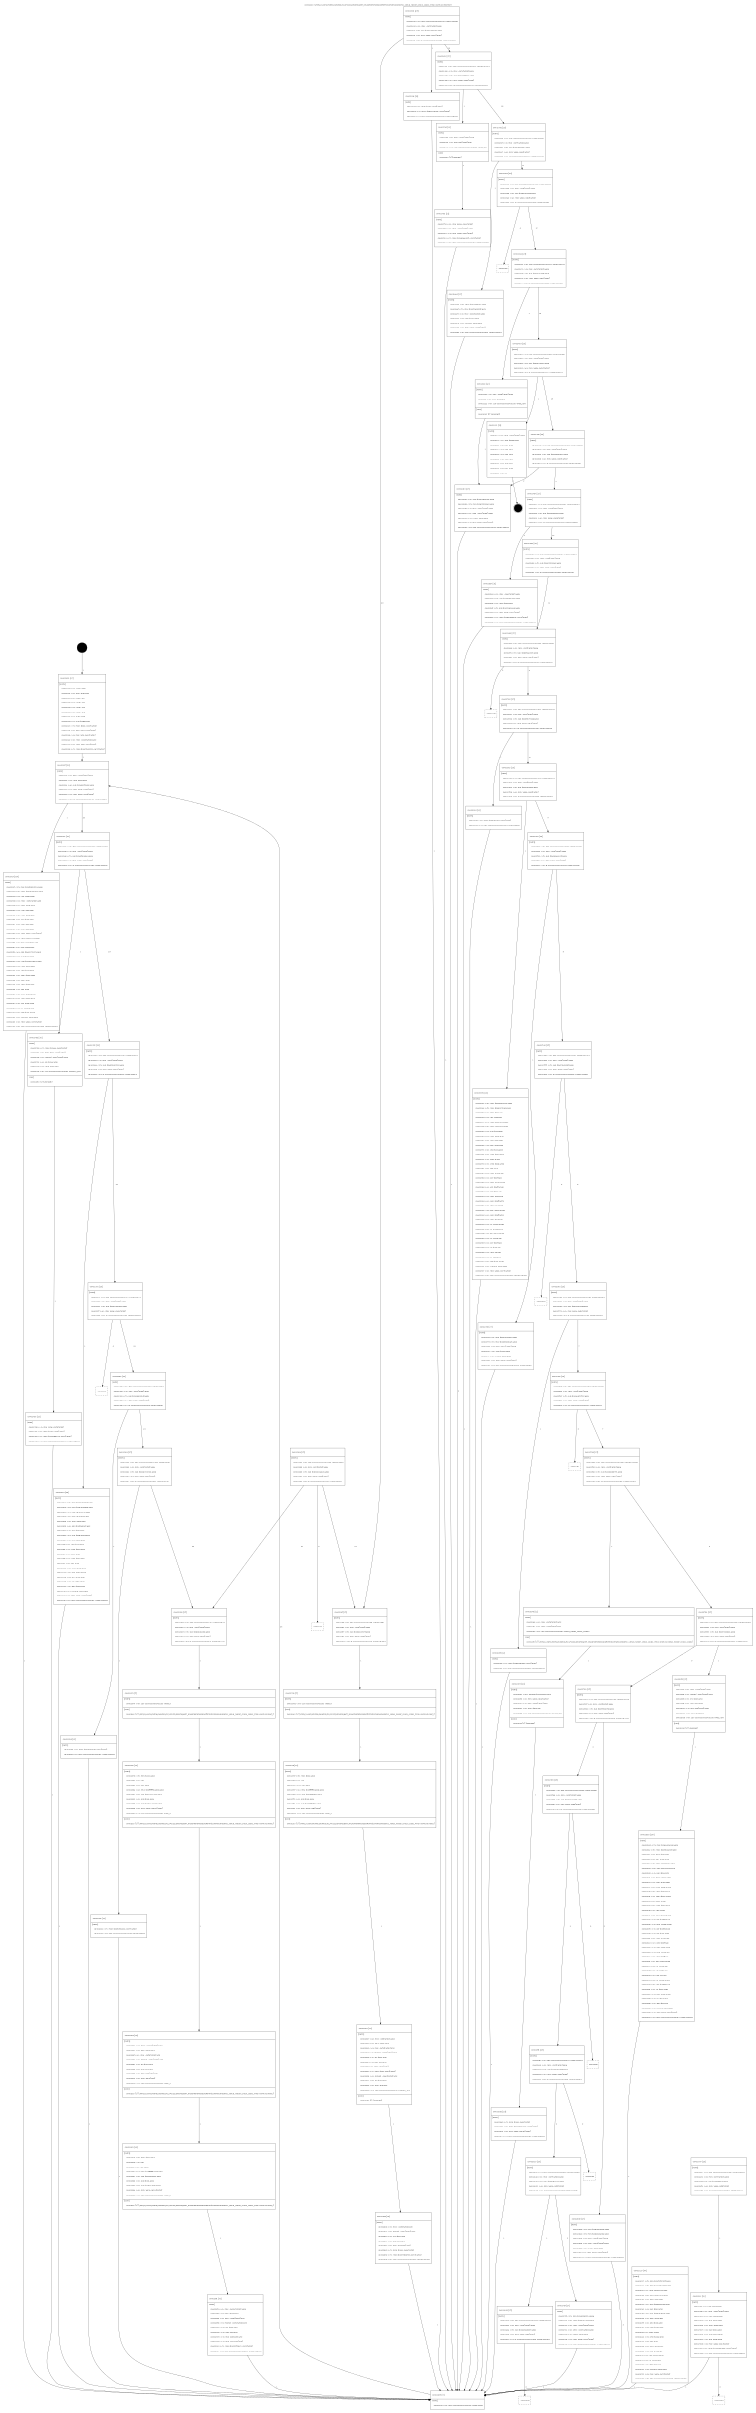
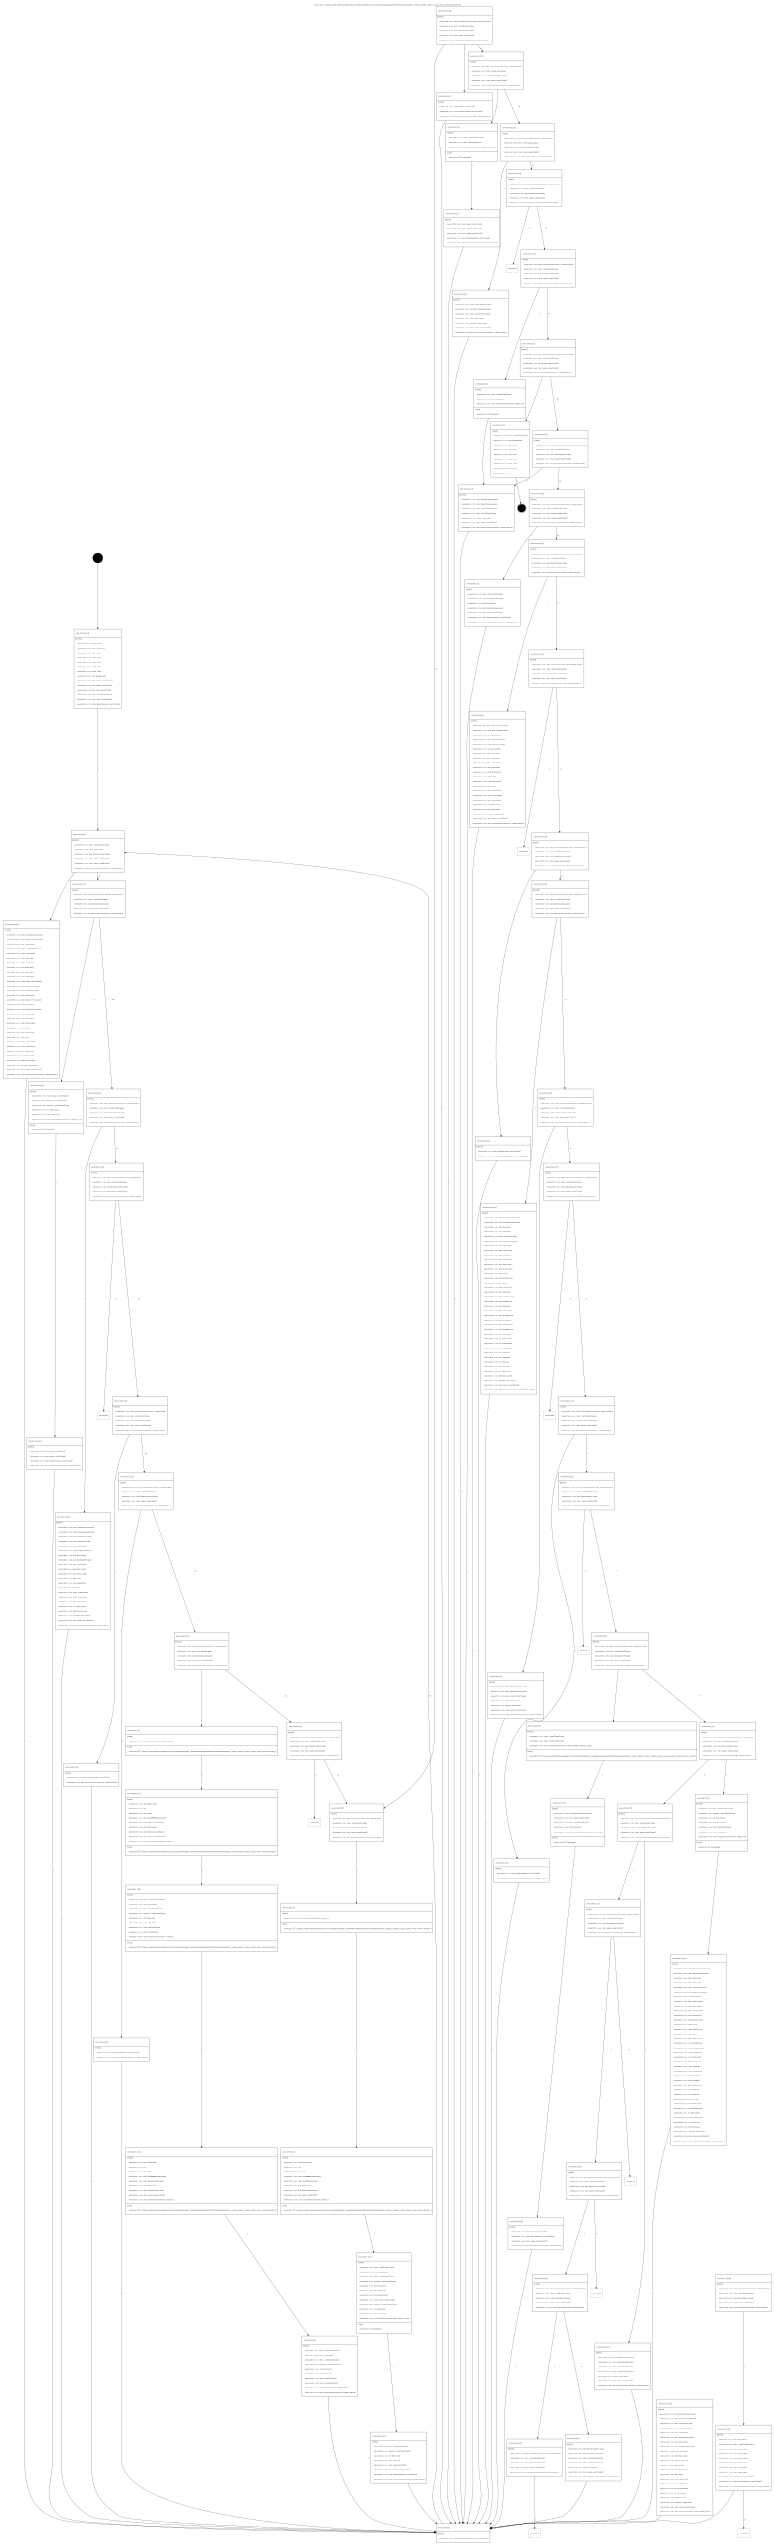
none -> (497, 769)
(259, 1546) -> (257, 1695)
